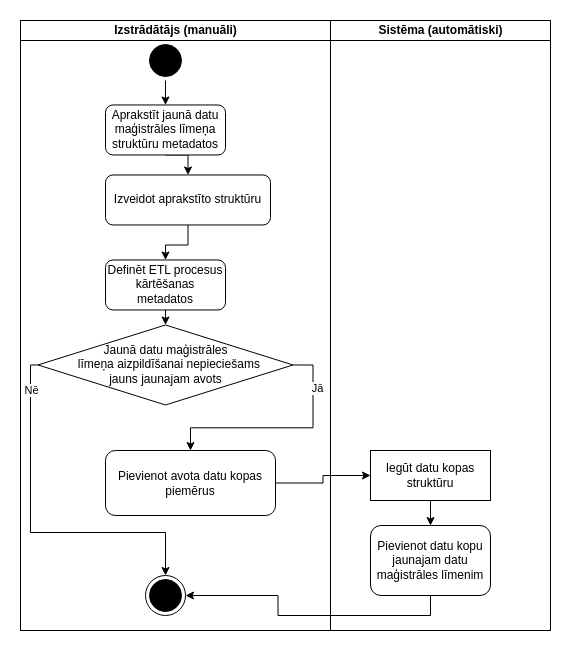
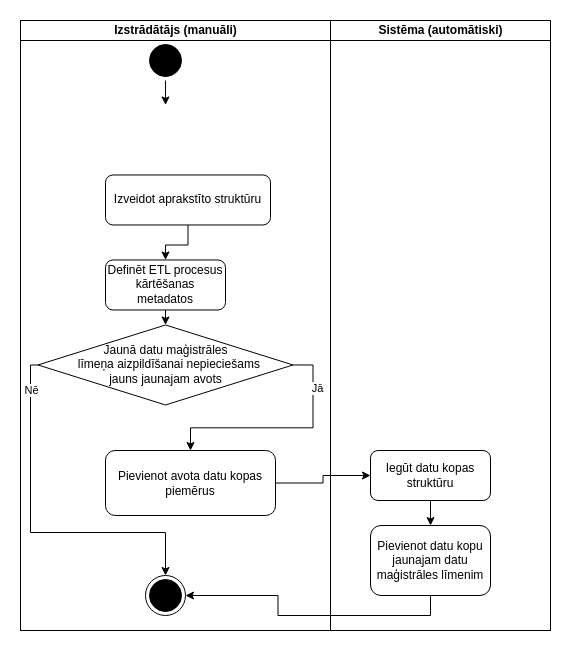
(166, 130) -> none
(183, 155) -> none
(431, 476) -> (431, 476)
